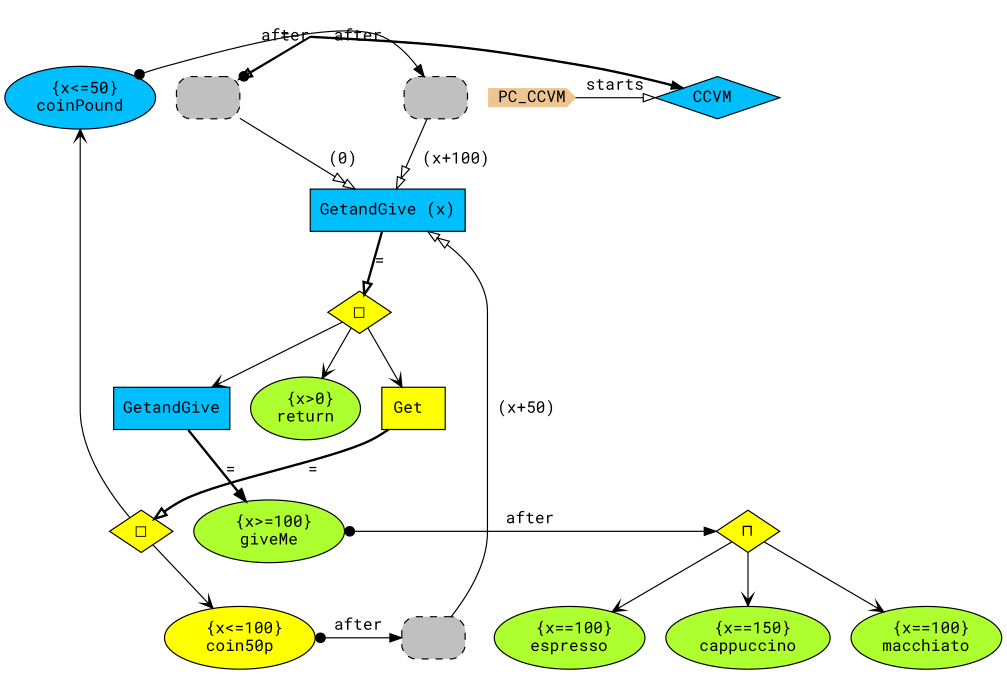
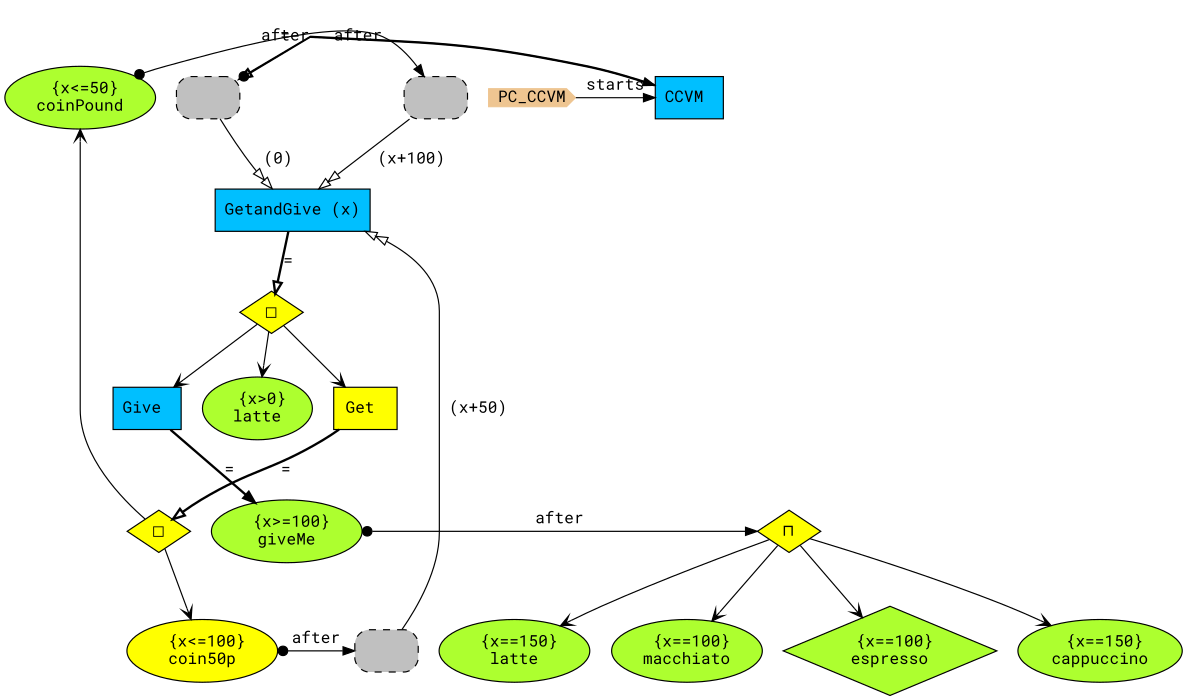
(80, 98) -> (80, 98)
(609, 98) -> (610, 98)
(717, 98) -> (689, 98)
(172, 408) -> (147, 408)
(306, 408) -> (257, 408)
(570, 638) -> (890, 651)
none -> (514, 651)
